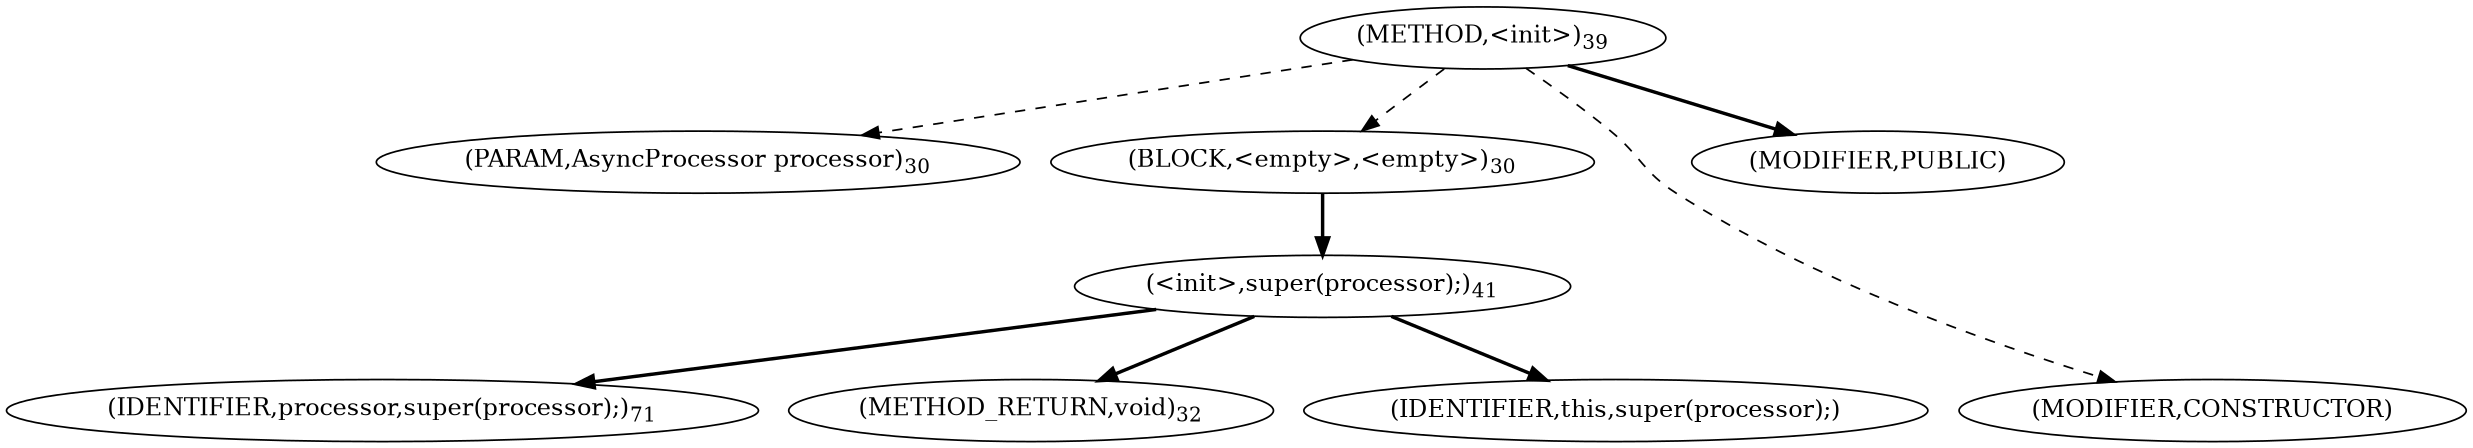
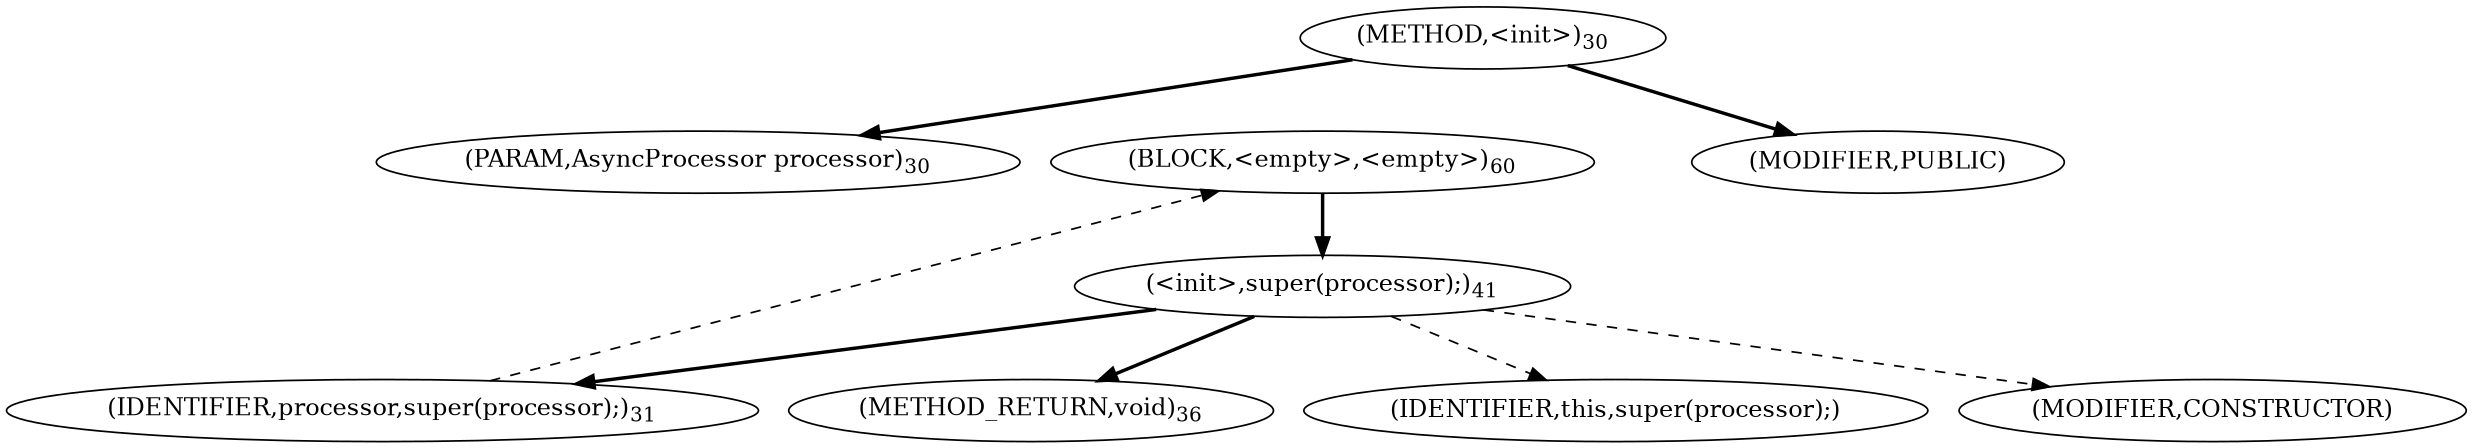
(1596, 35) -> (1596, 35)
(1410, 95) -> (846, 288)
(1116, 96) -> (1116, 96)
(1504, 160) -> (1504, 160)
(1792, 258) -> (1758, 347)
(1461, 345) -> (1461, 345)
(644, 408) -> (644, 408)
(1190, 408) -> (1190, 408)
